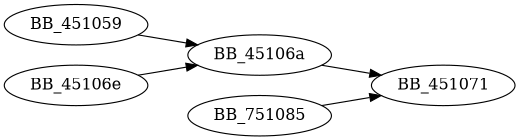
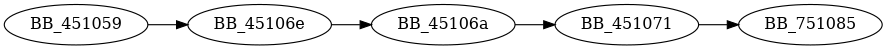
(162, 39) -> (162, 25)
(346, 102) -> (713, 25)
